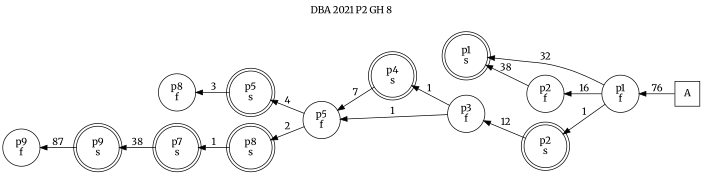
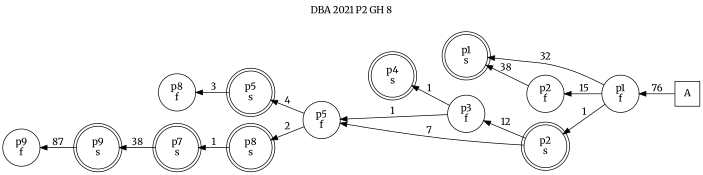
(584, 89) -> (584, 89)
(359, 97) -> (435, 137)
